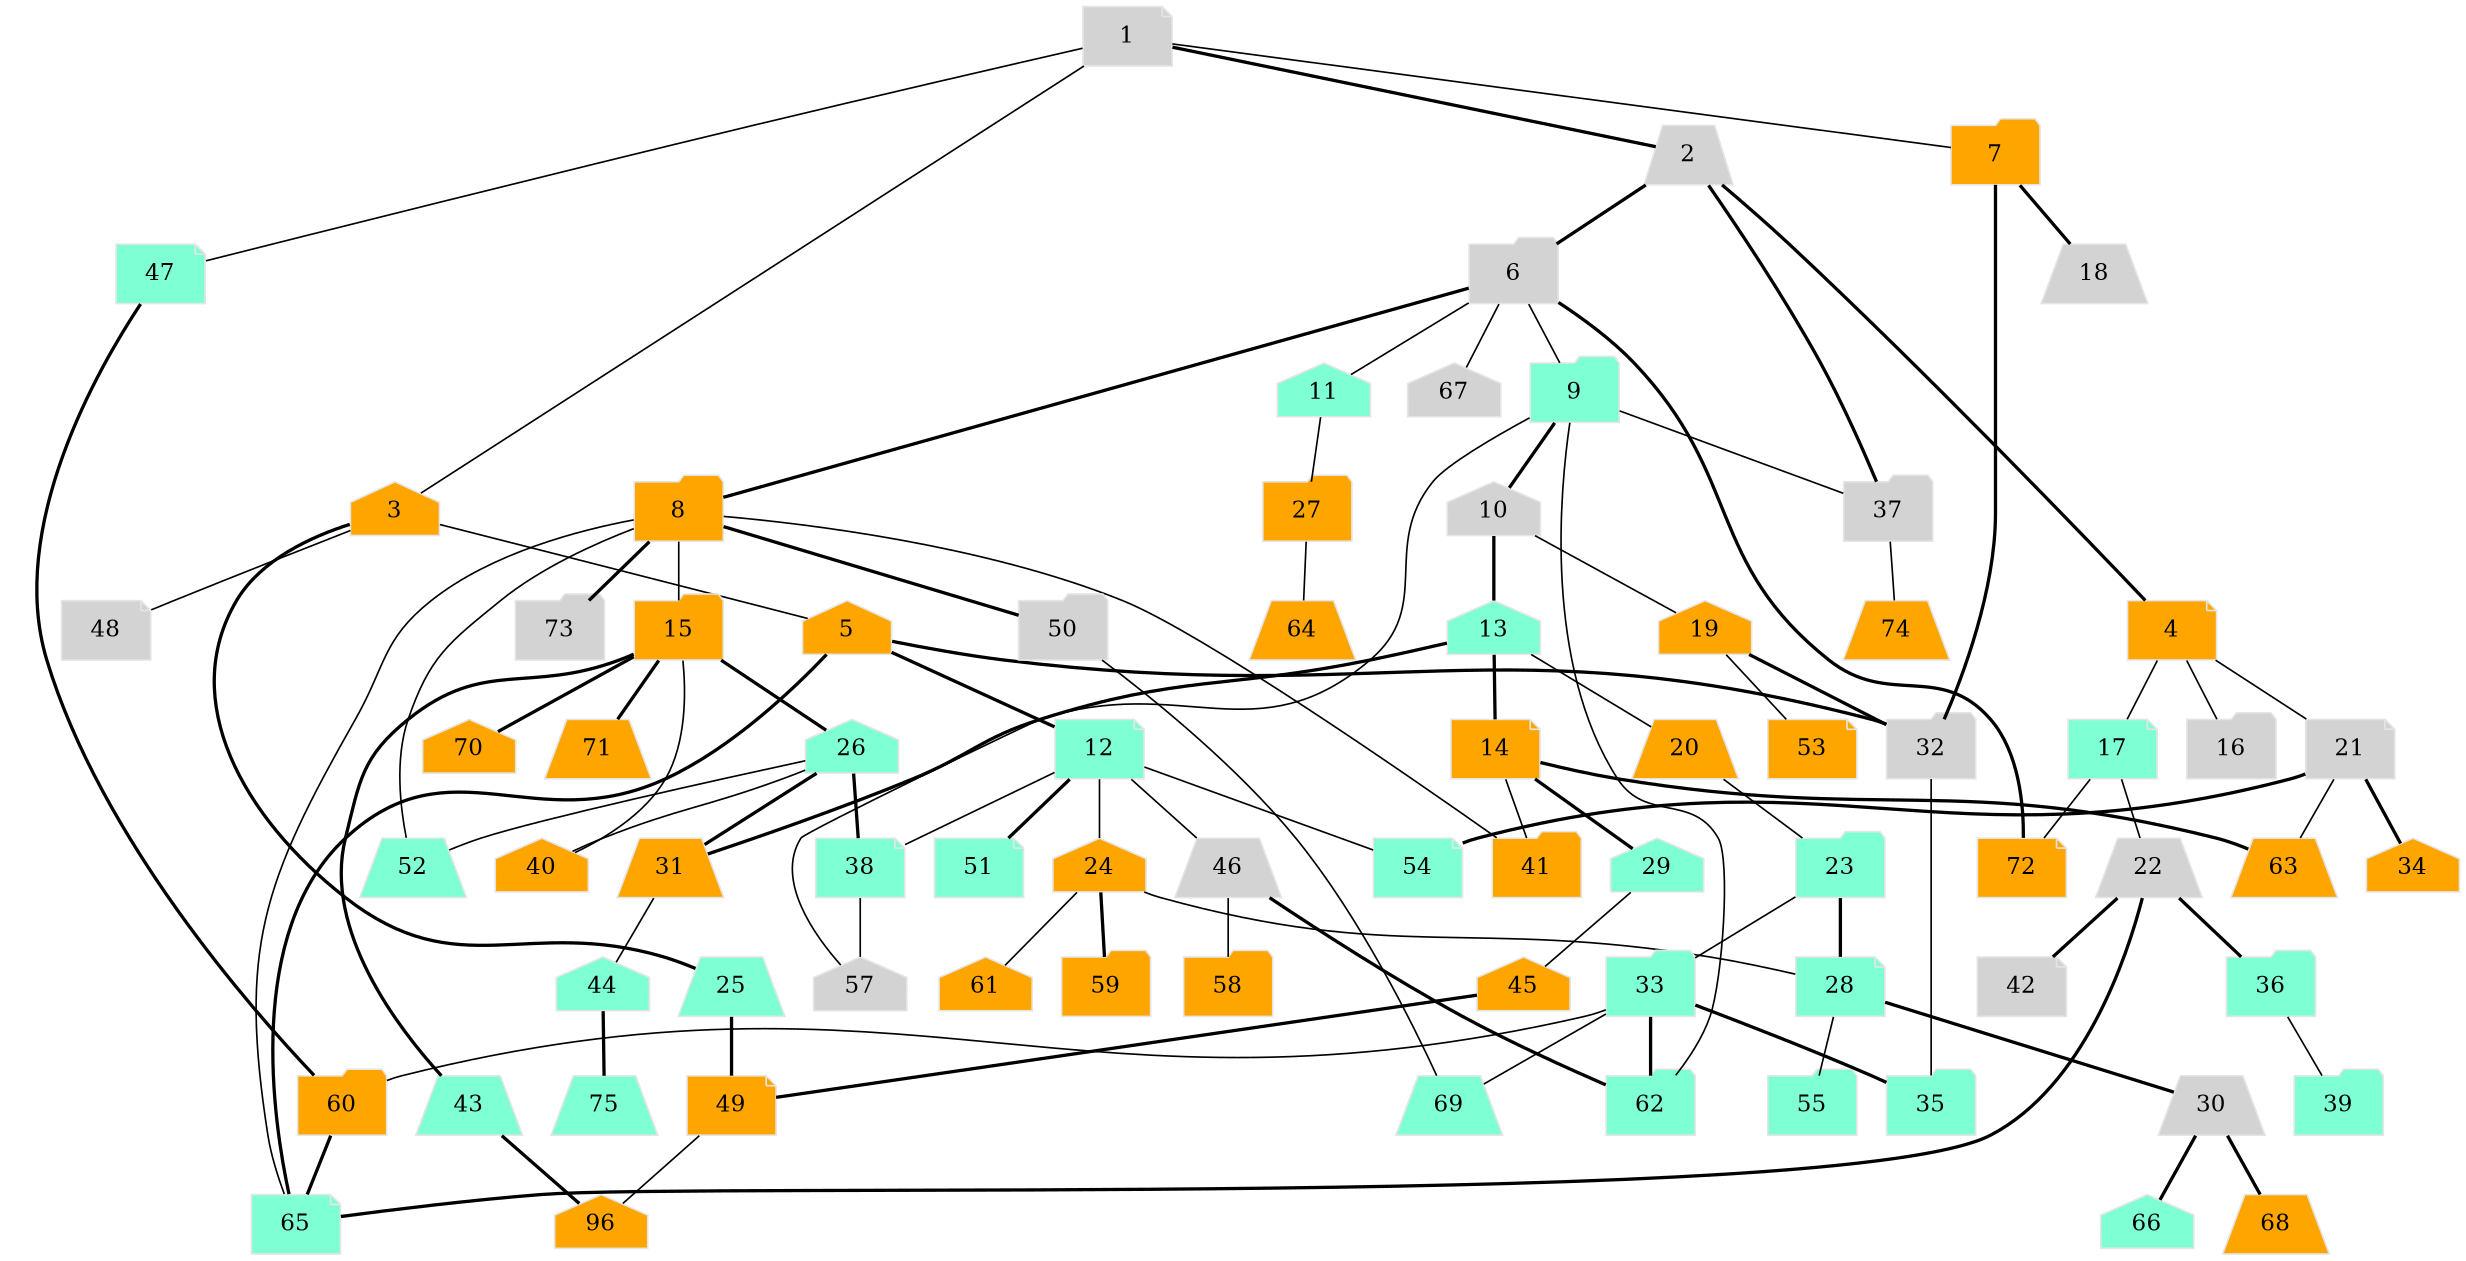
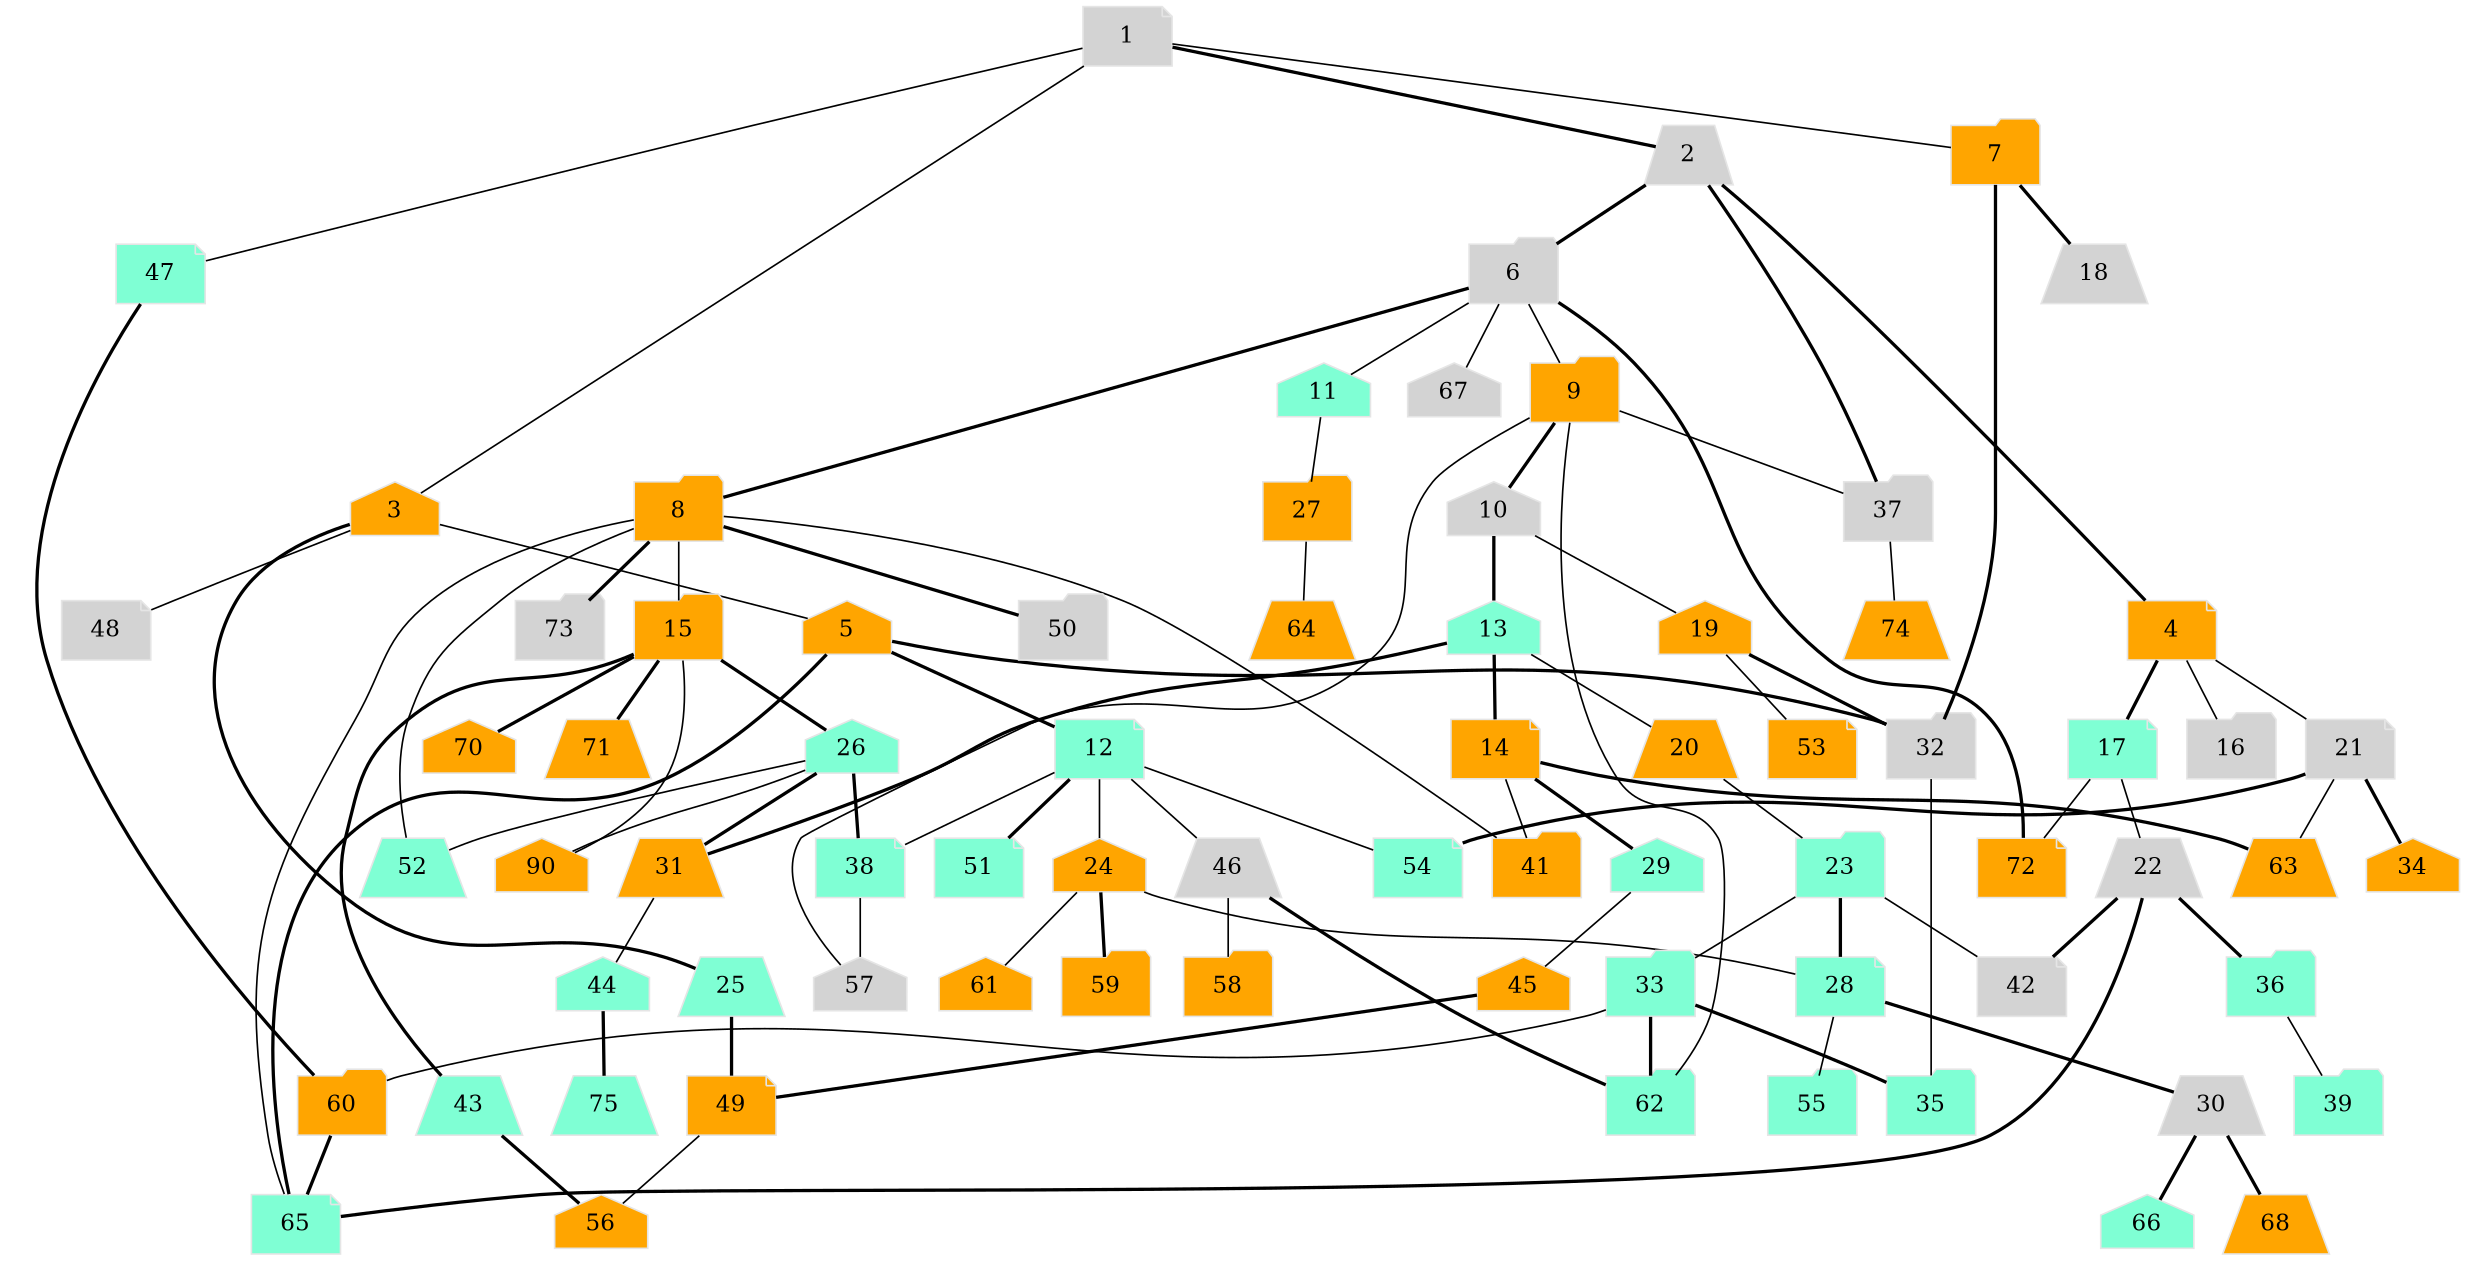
(1575, 393) -> (1575, 393)
(2142, 690) -> (2142, 690)
(542, 868) -> (542, 868)
none -> (1919, 920)
(1449, 1106) -> none
(601, 1224) -> (601, 1224)
